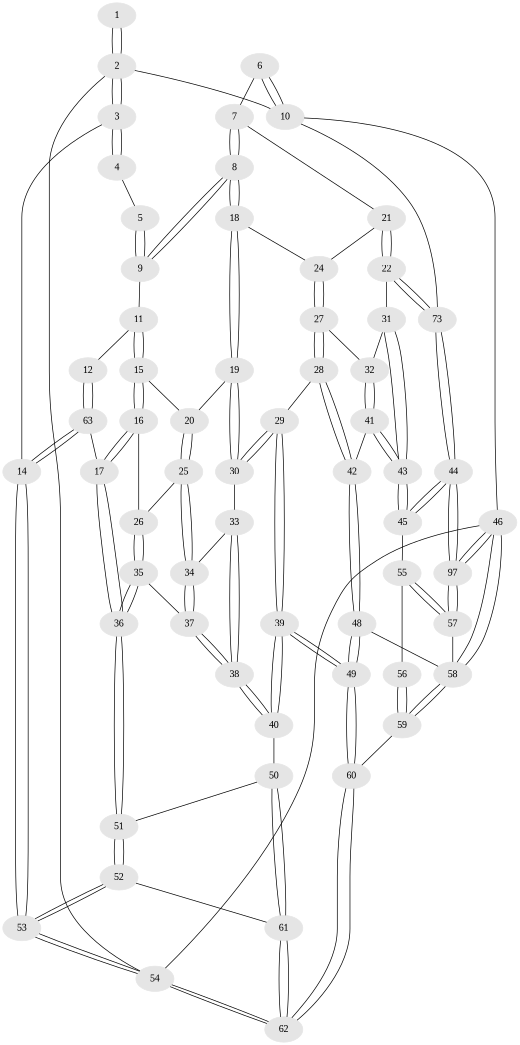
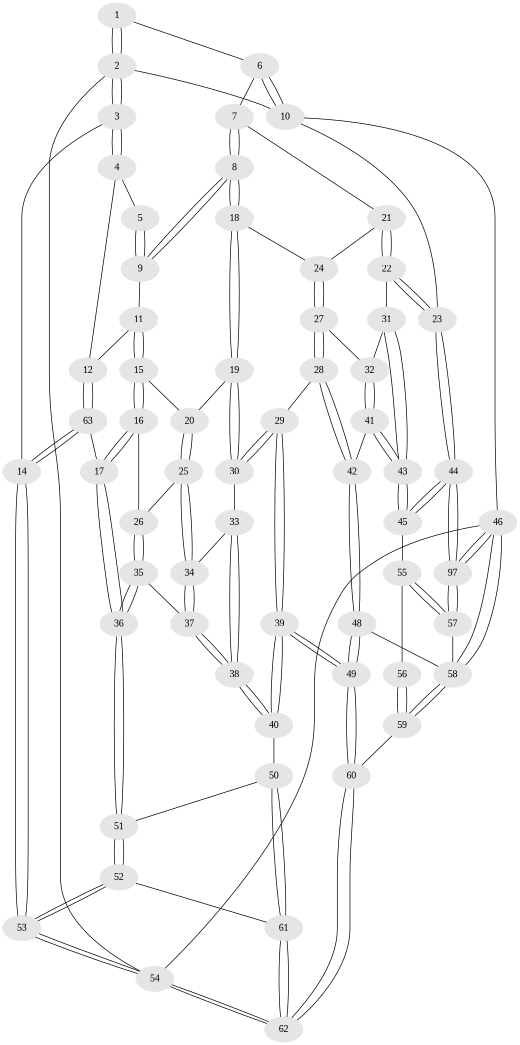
none -> (188, 41)
none -> (102, 269)
(437, 320) -> (437, 320)
